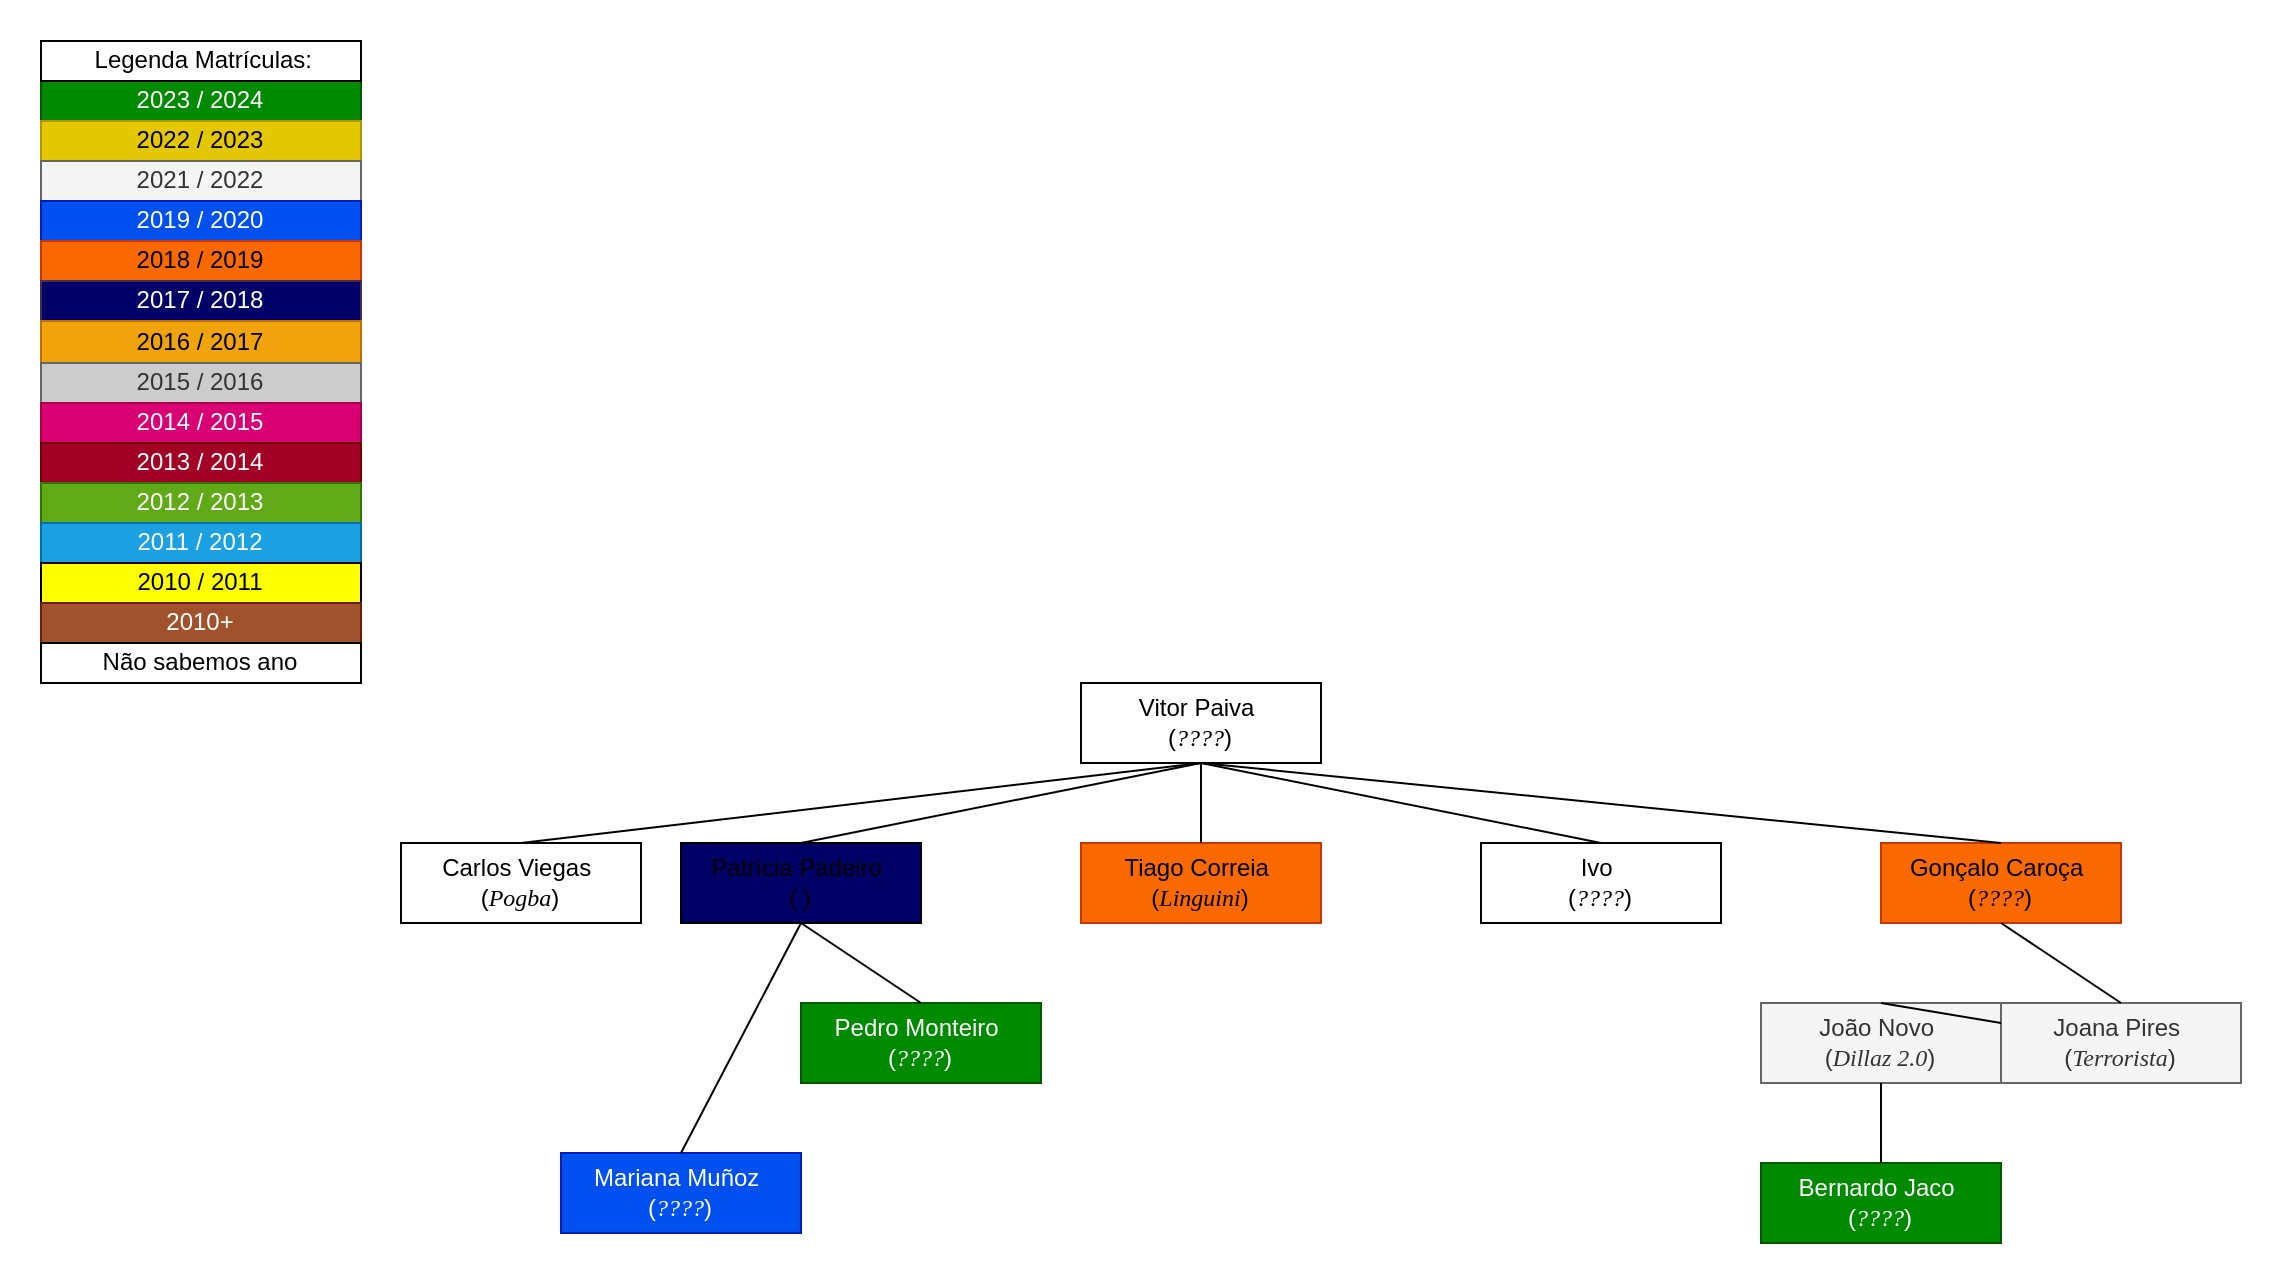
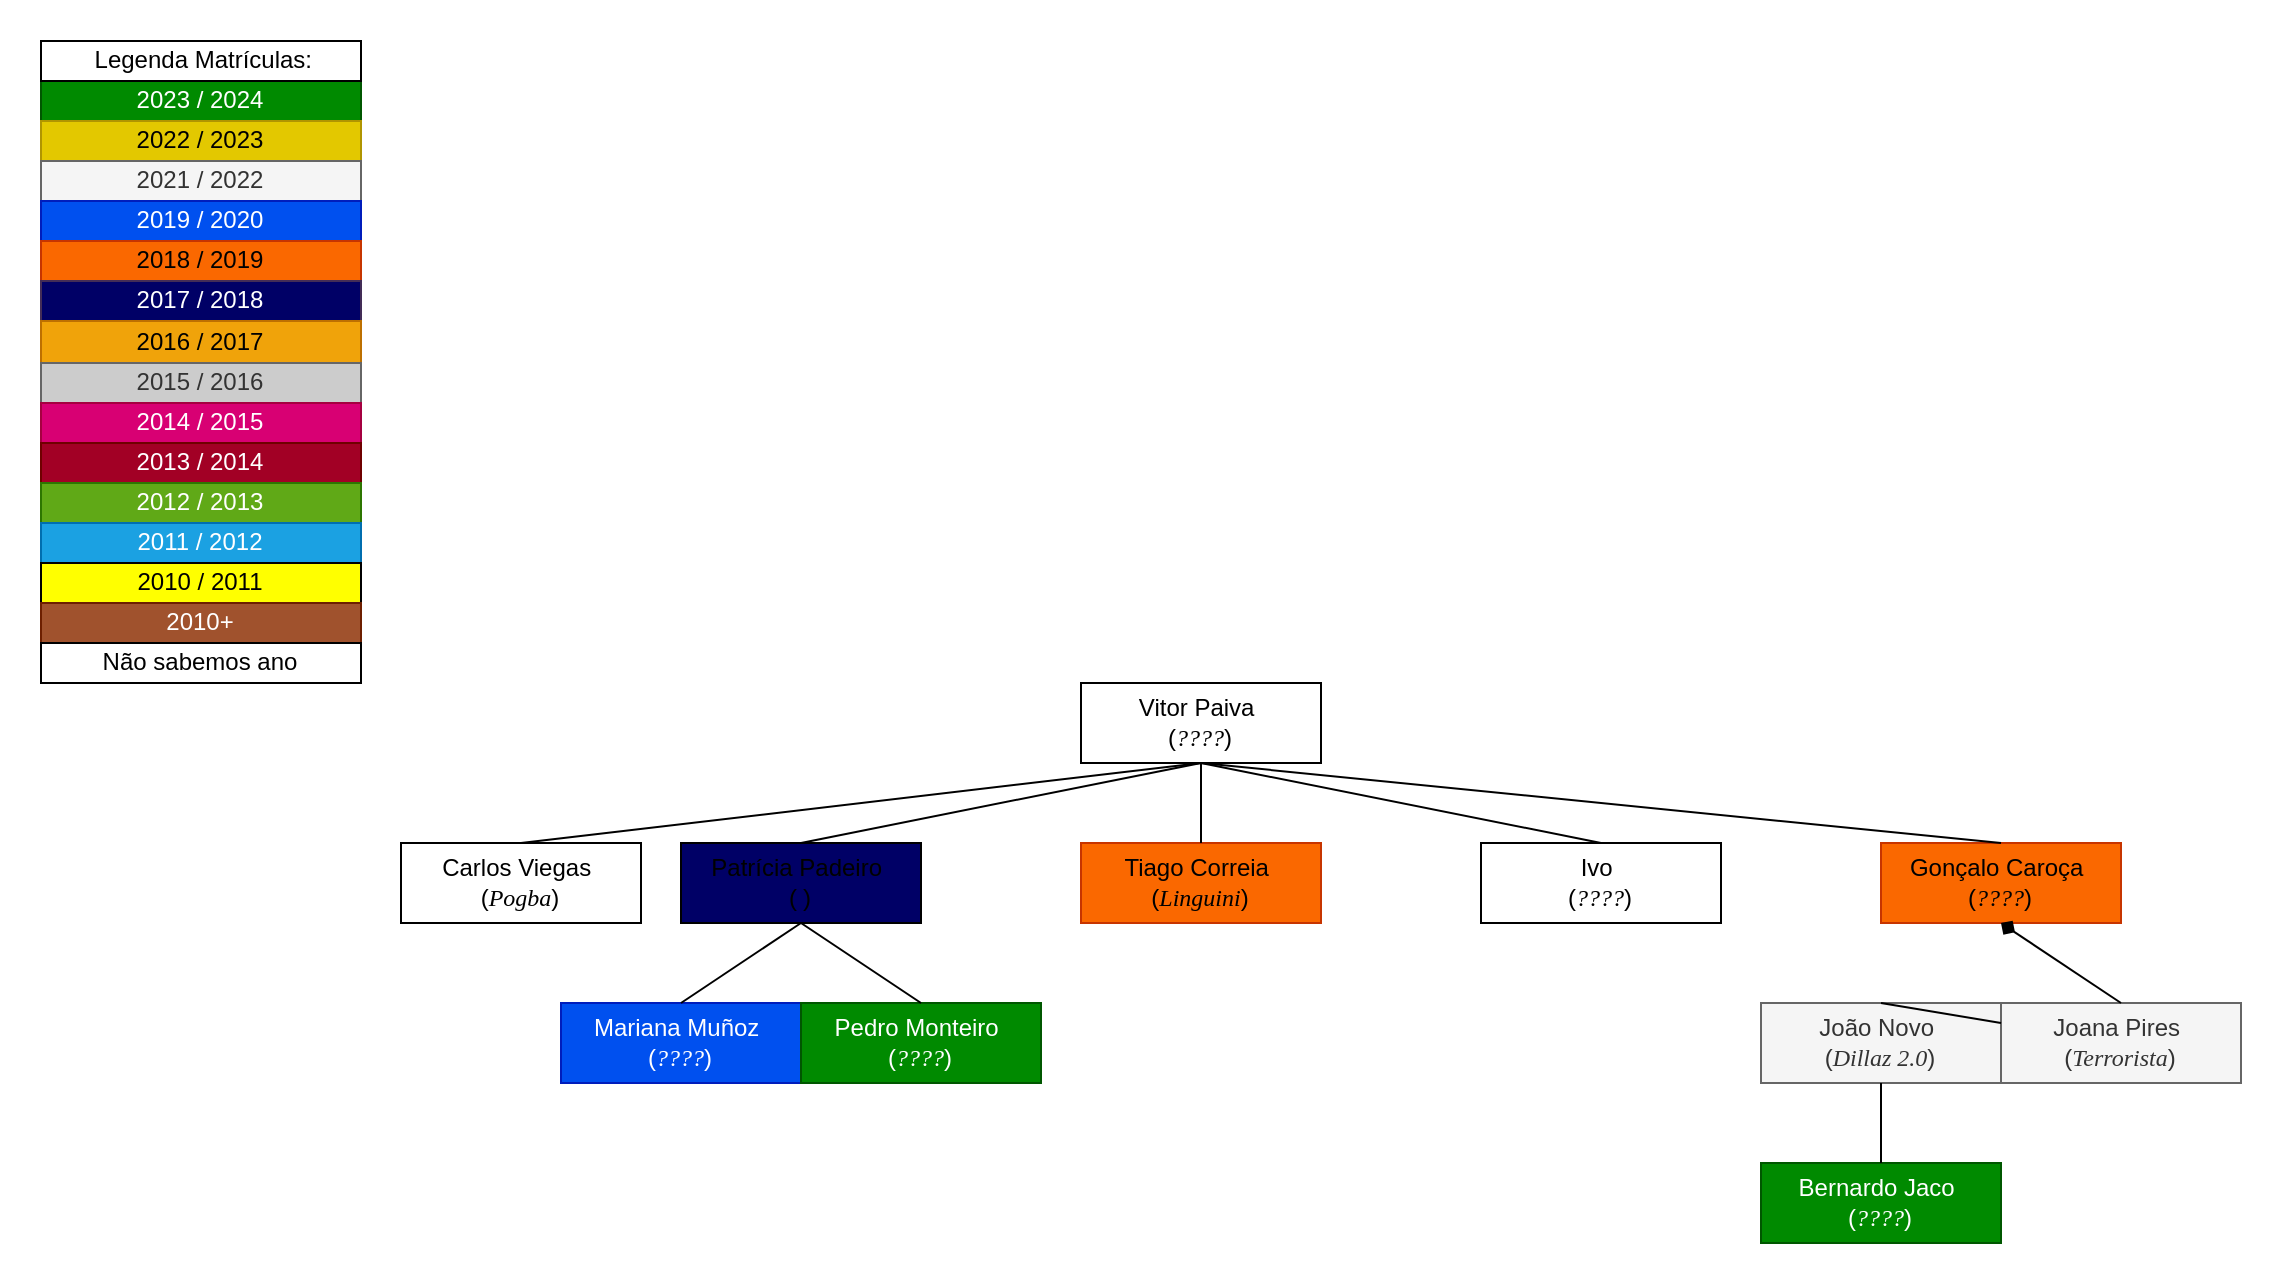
(2008, 927) -> (2015, 932)
(681, 1193) -> (681, 1043)
